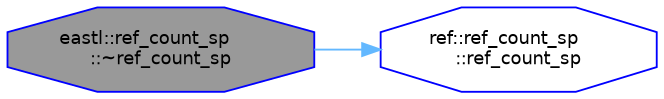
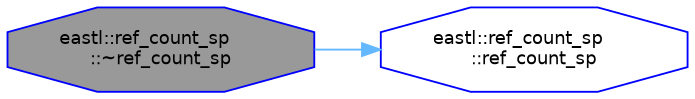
(519, 50) -> (534, 50)
